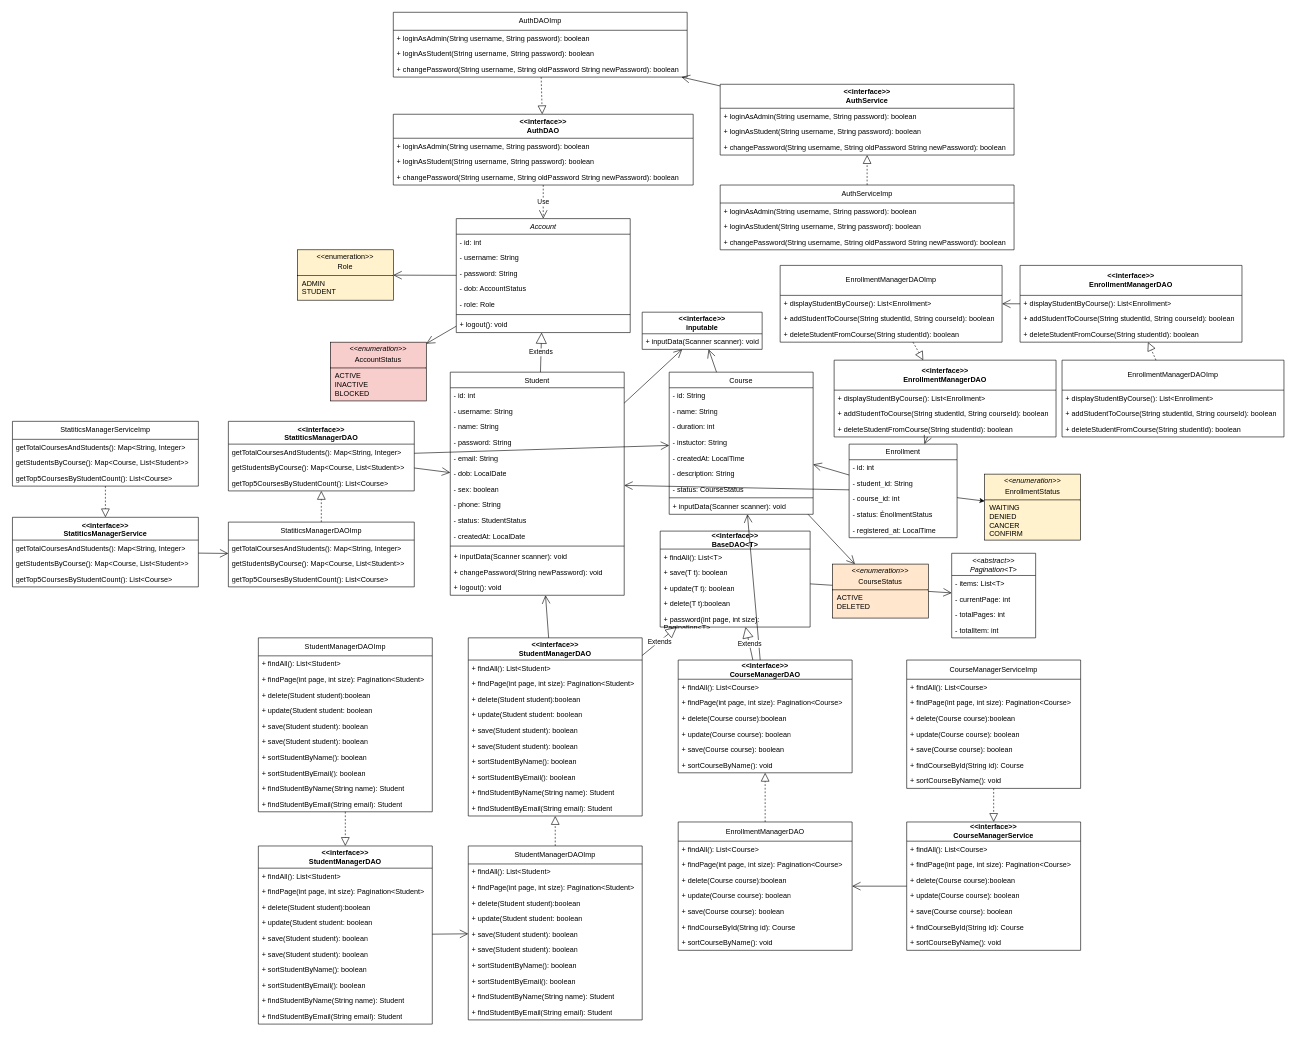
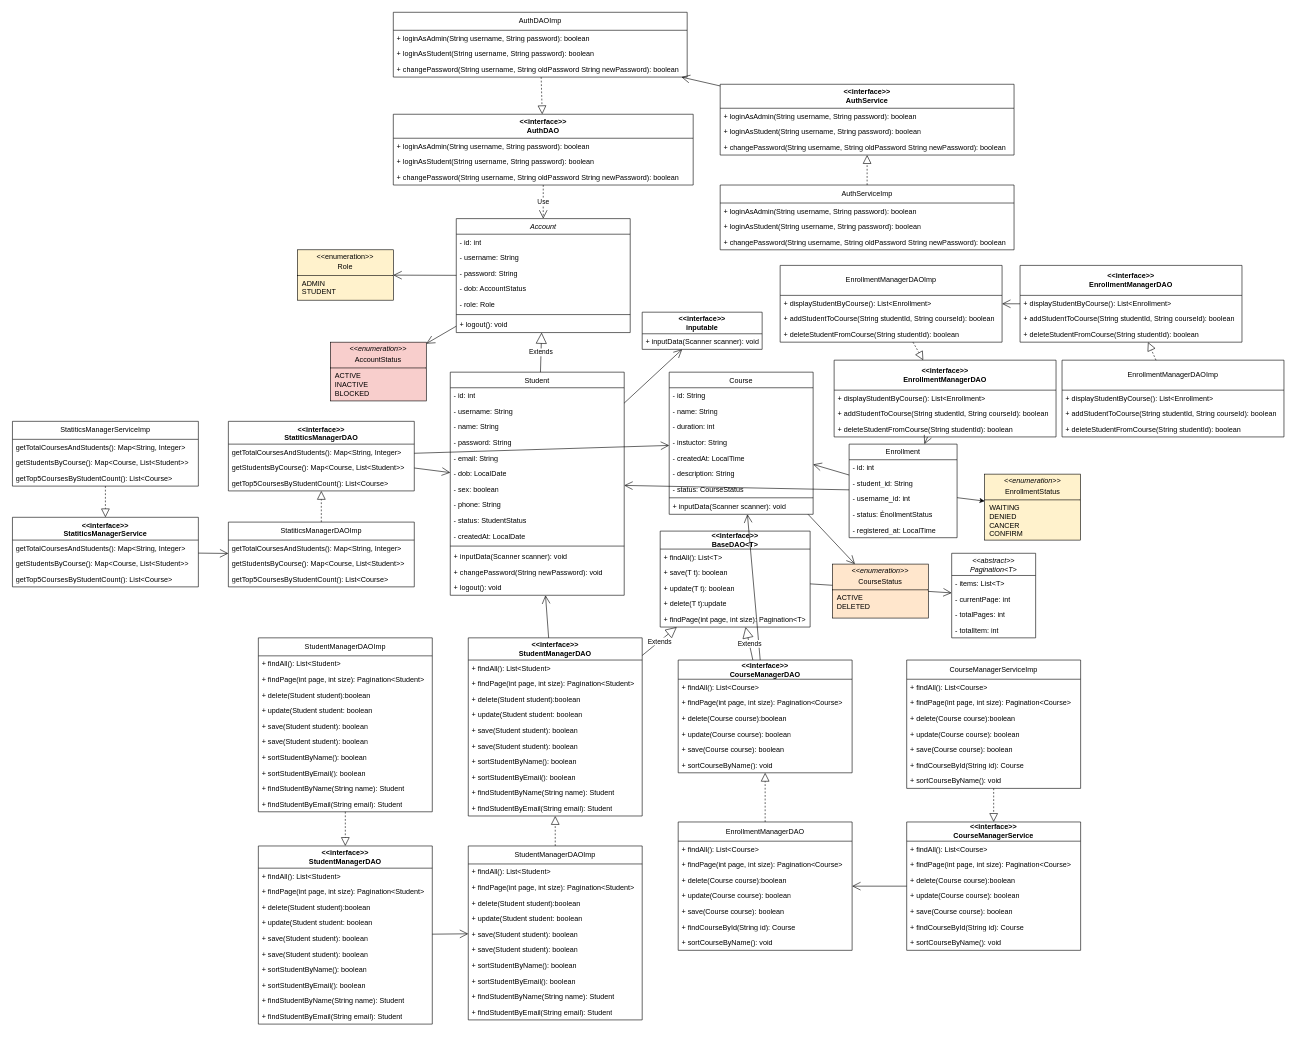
(713, 362) -> none
(880, 500) -> (885, 500)
(702, 605) -> (700, 605)
(736, 625) -> (736, 625)
